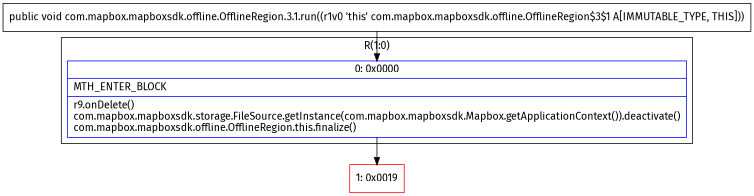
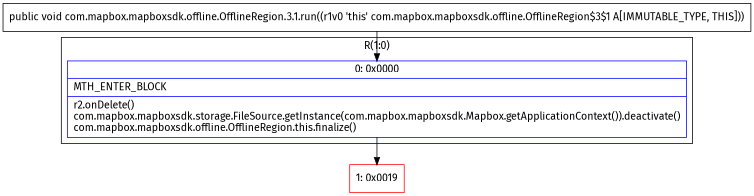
(104, 105) -> (104, 105)
